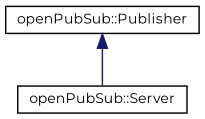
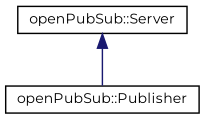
(102, 67) -> (102, 67)
